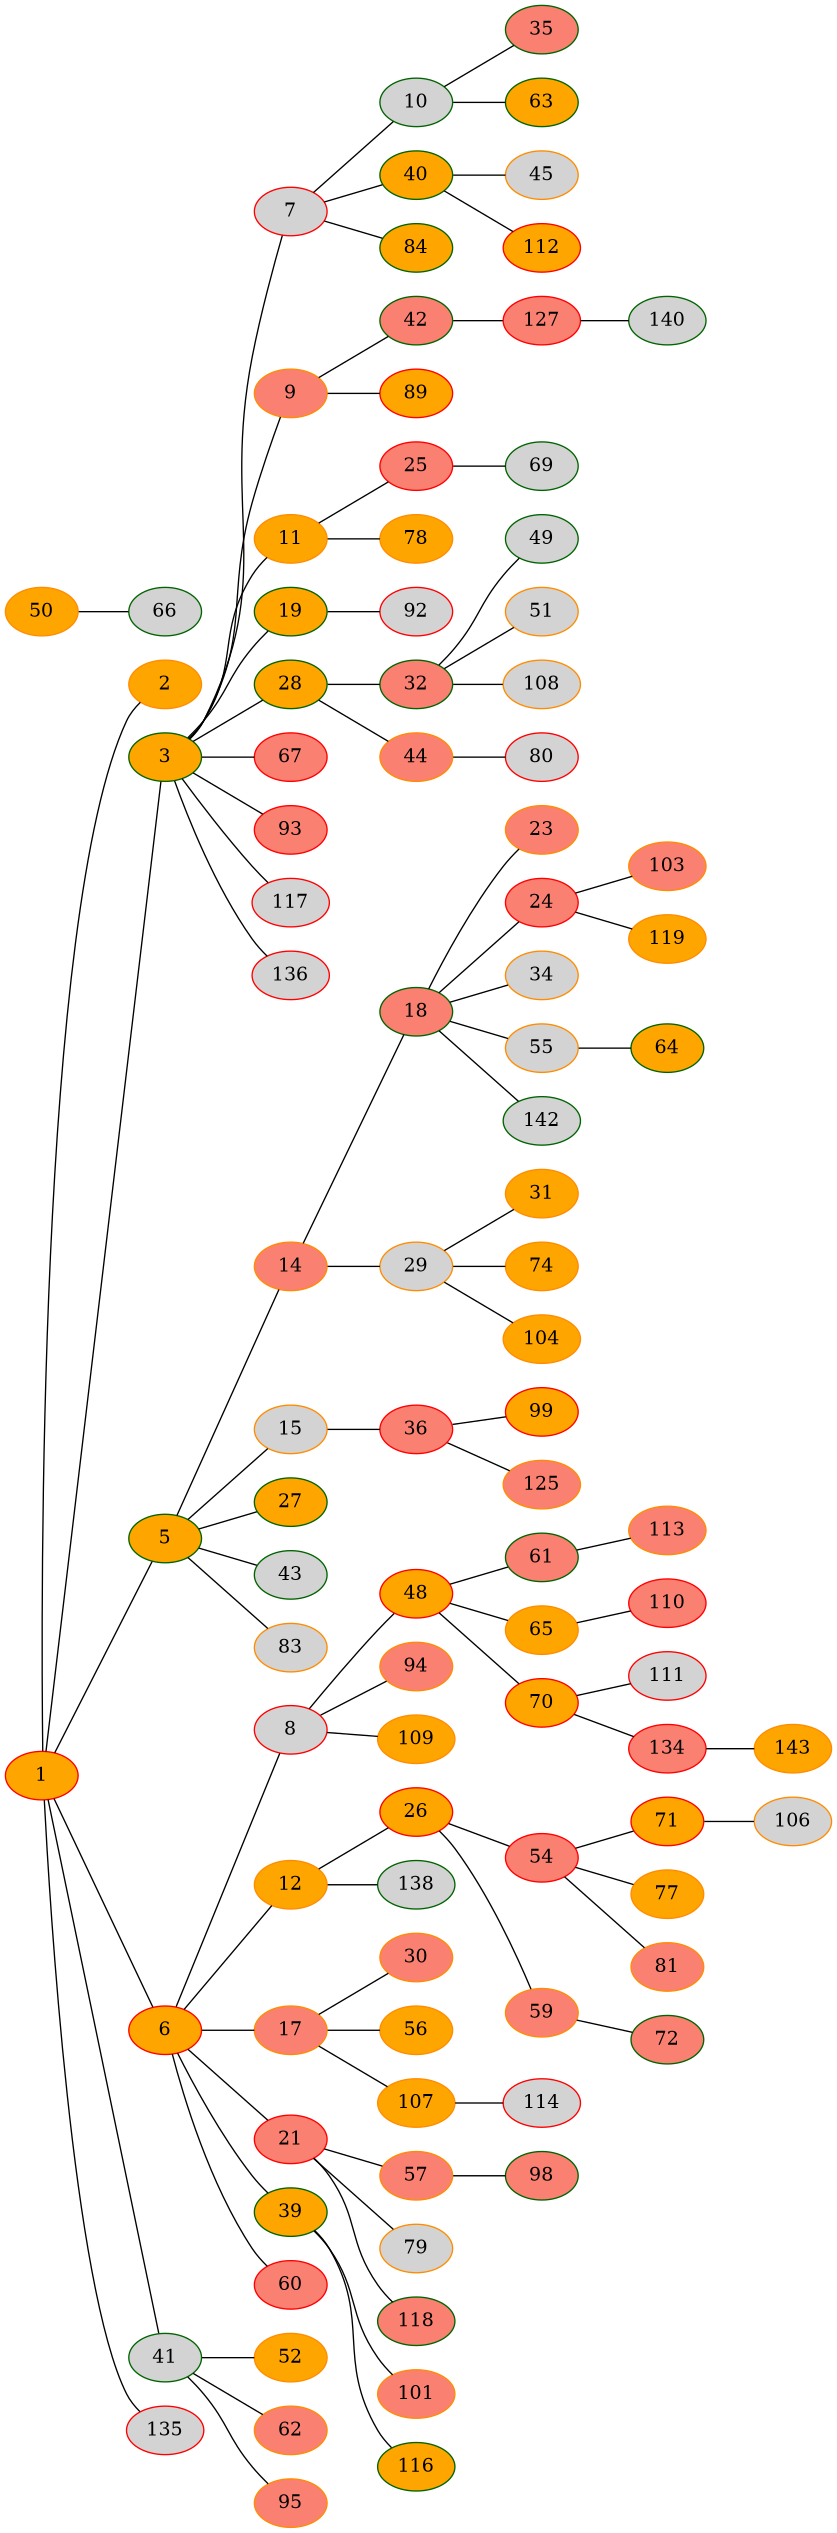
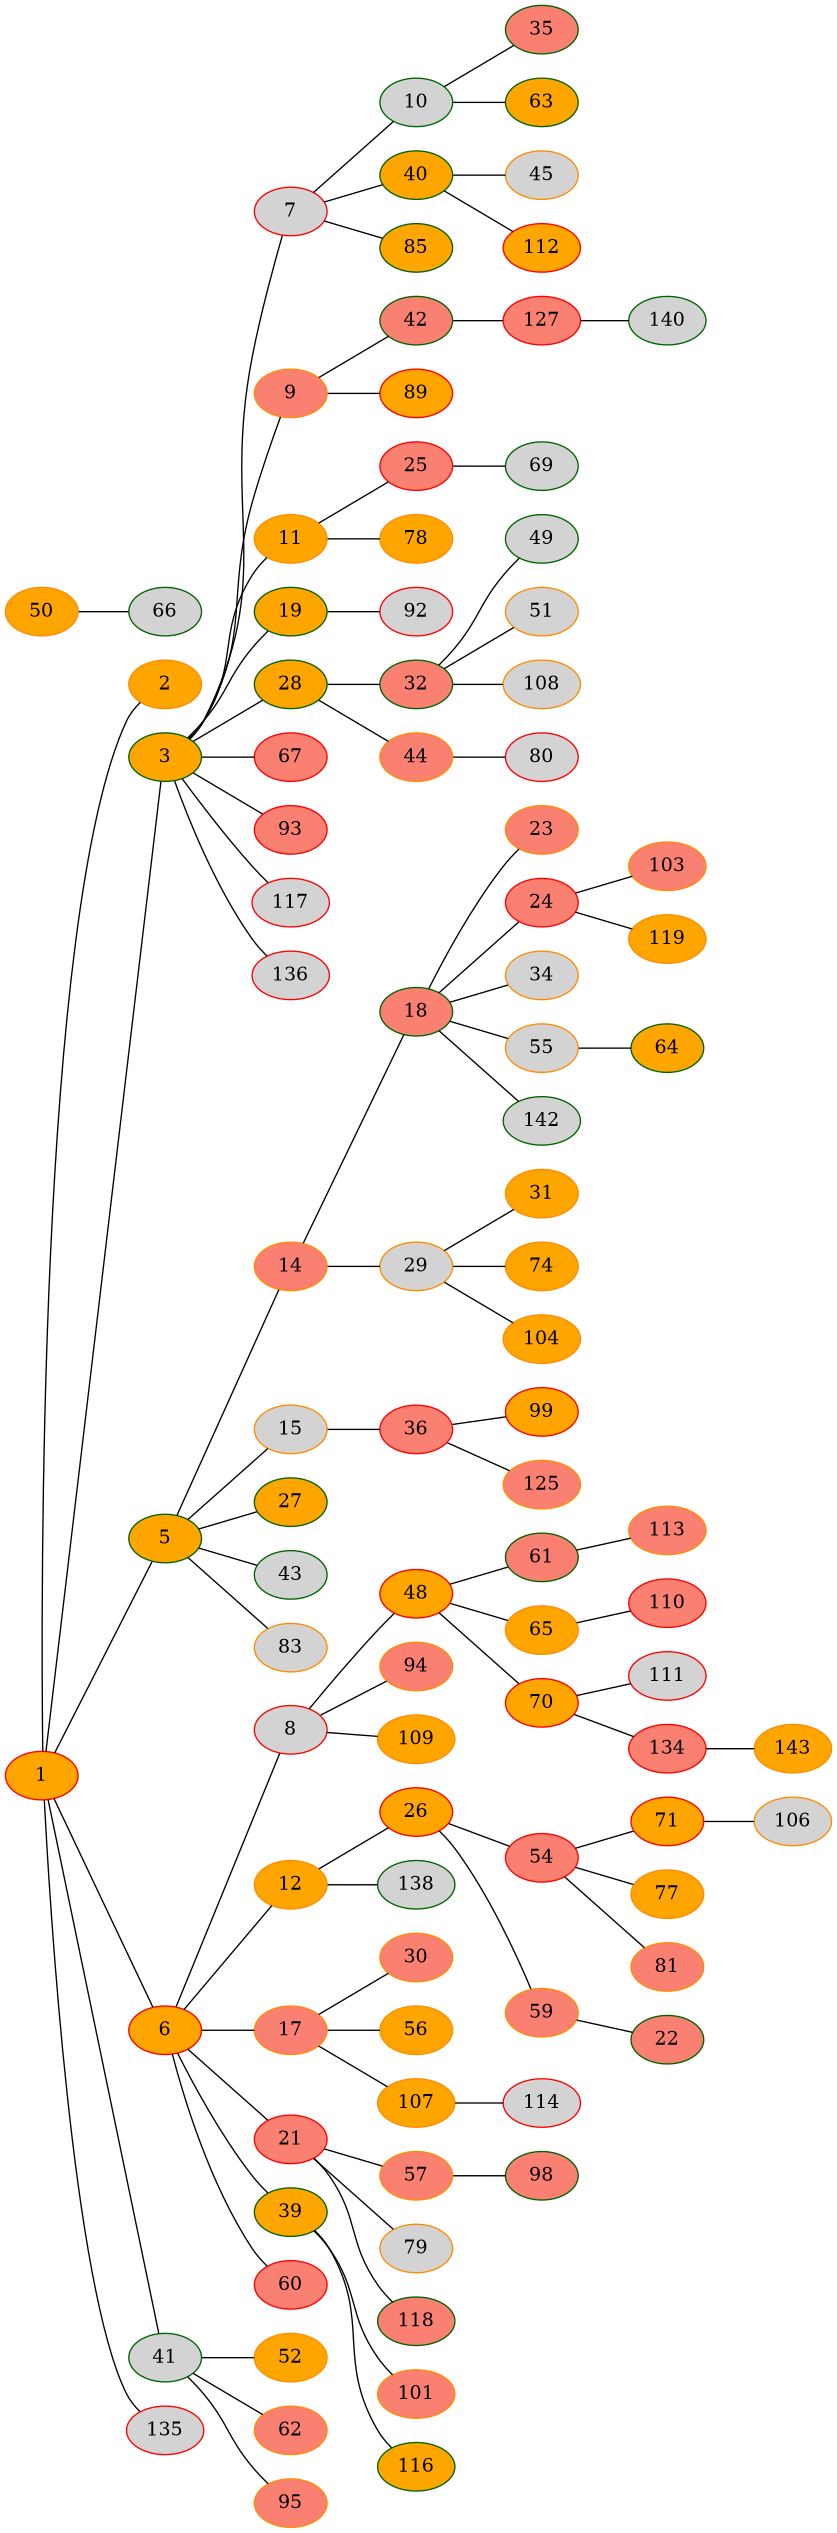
(416, 248) -> (416, 248)
(667, 2040) -> (667, 2040)
